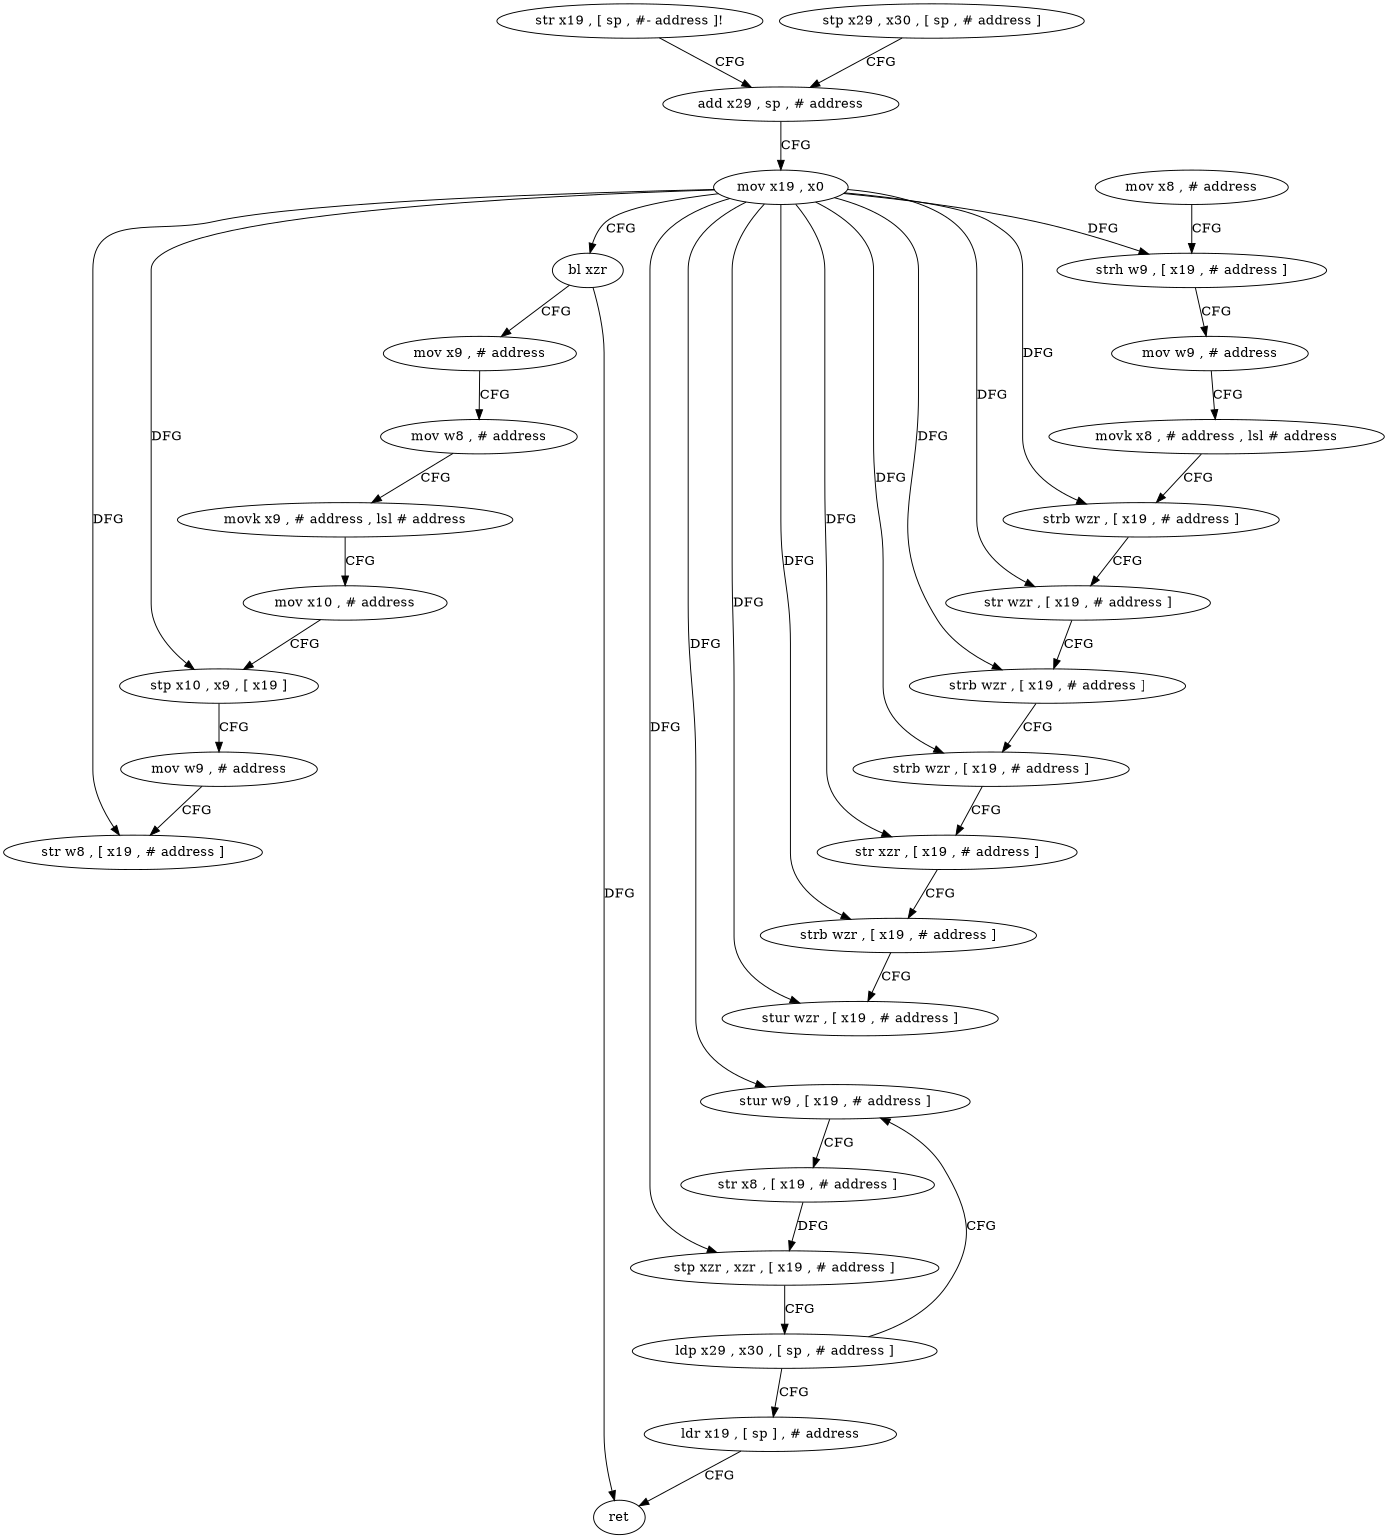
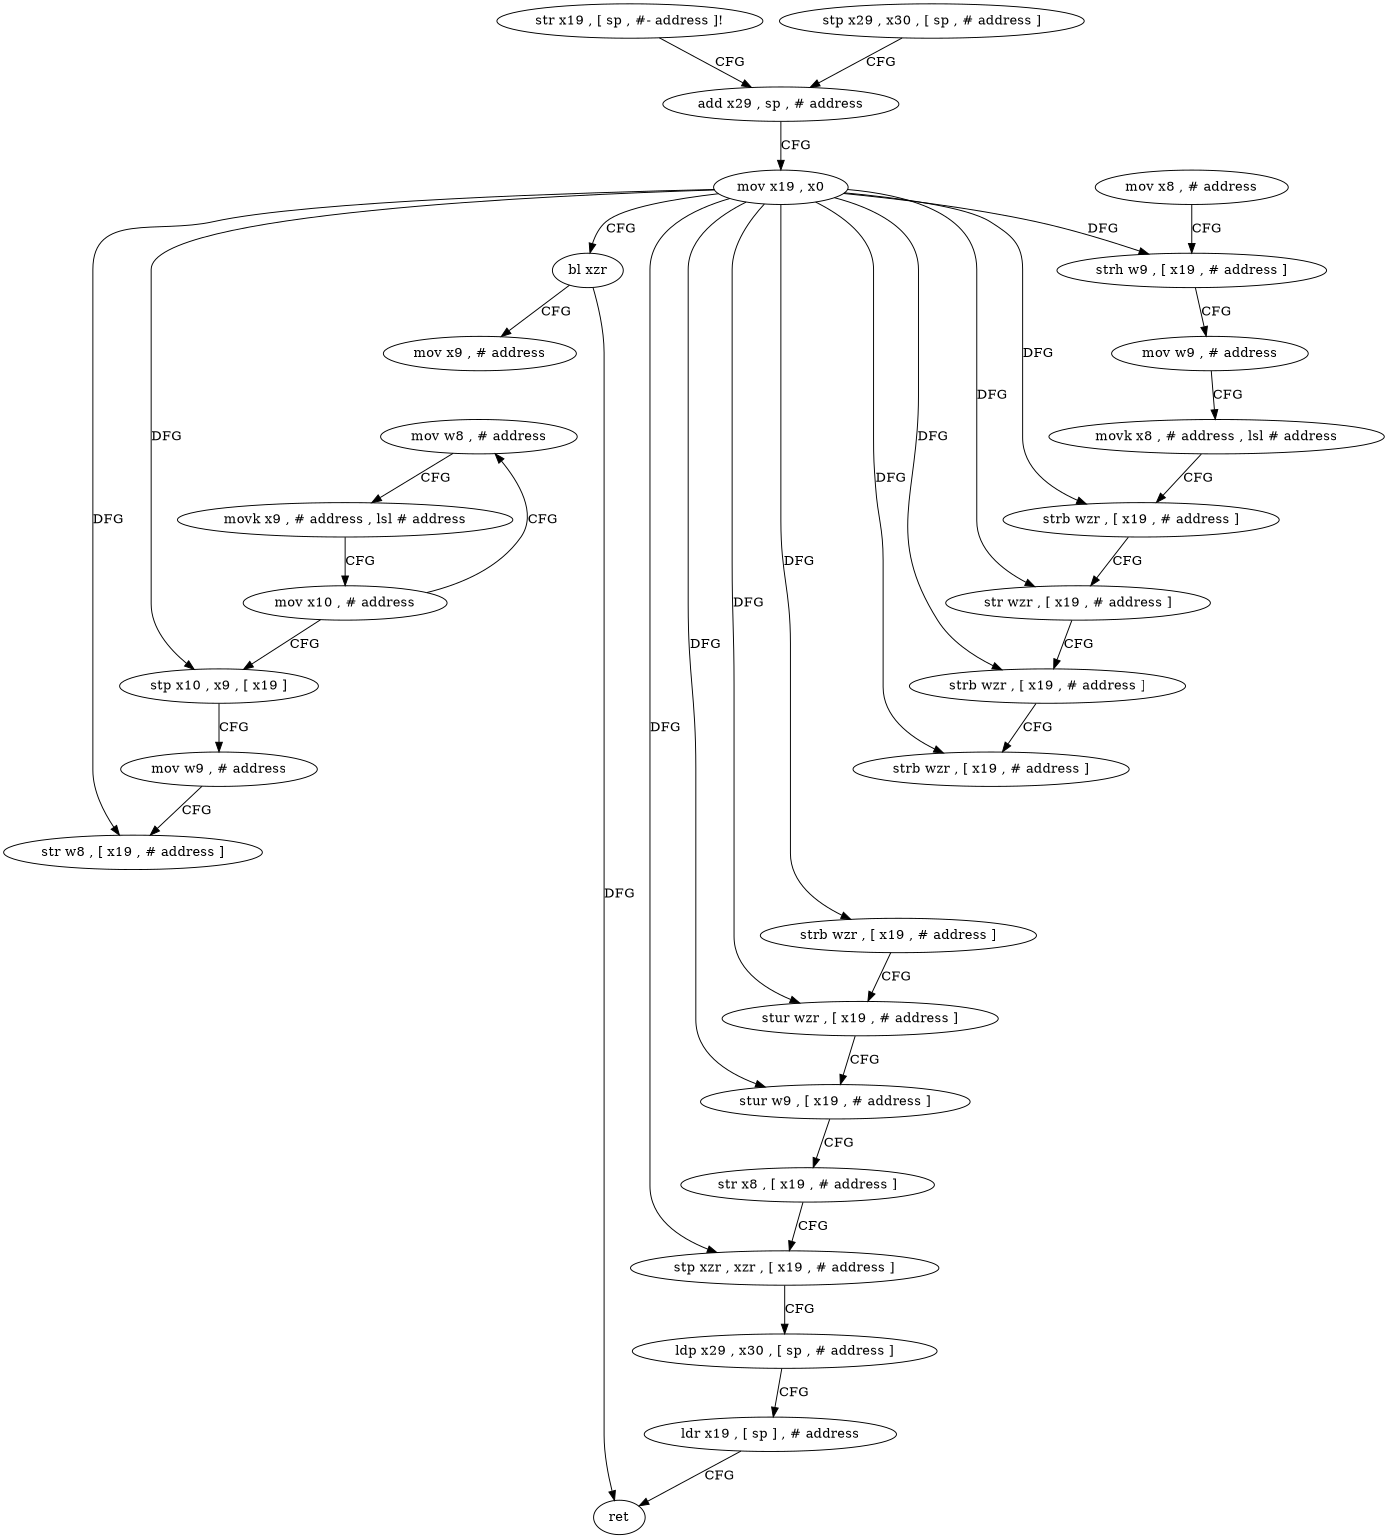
(479, 390) -> (512, 548)
(947, 852) -> none
(813, 1226) -> (813, 1226)
(966, 1238) -> (849, 1056)
